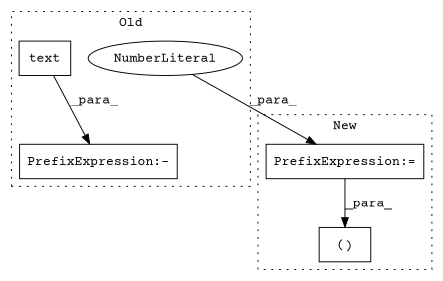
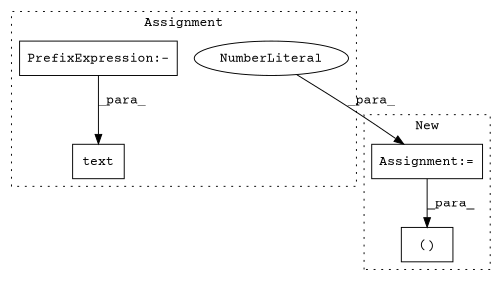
(131, 22) -> (184, 22)
(69, 105) -> (98, 105)
(345, 161) -> (427, 161)
